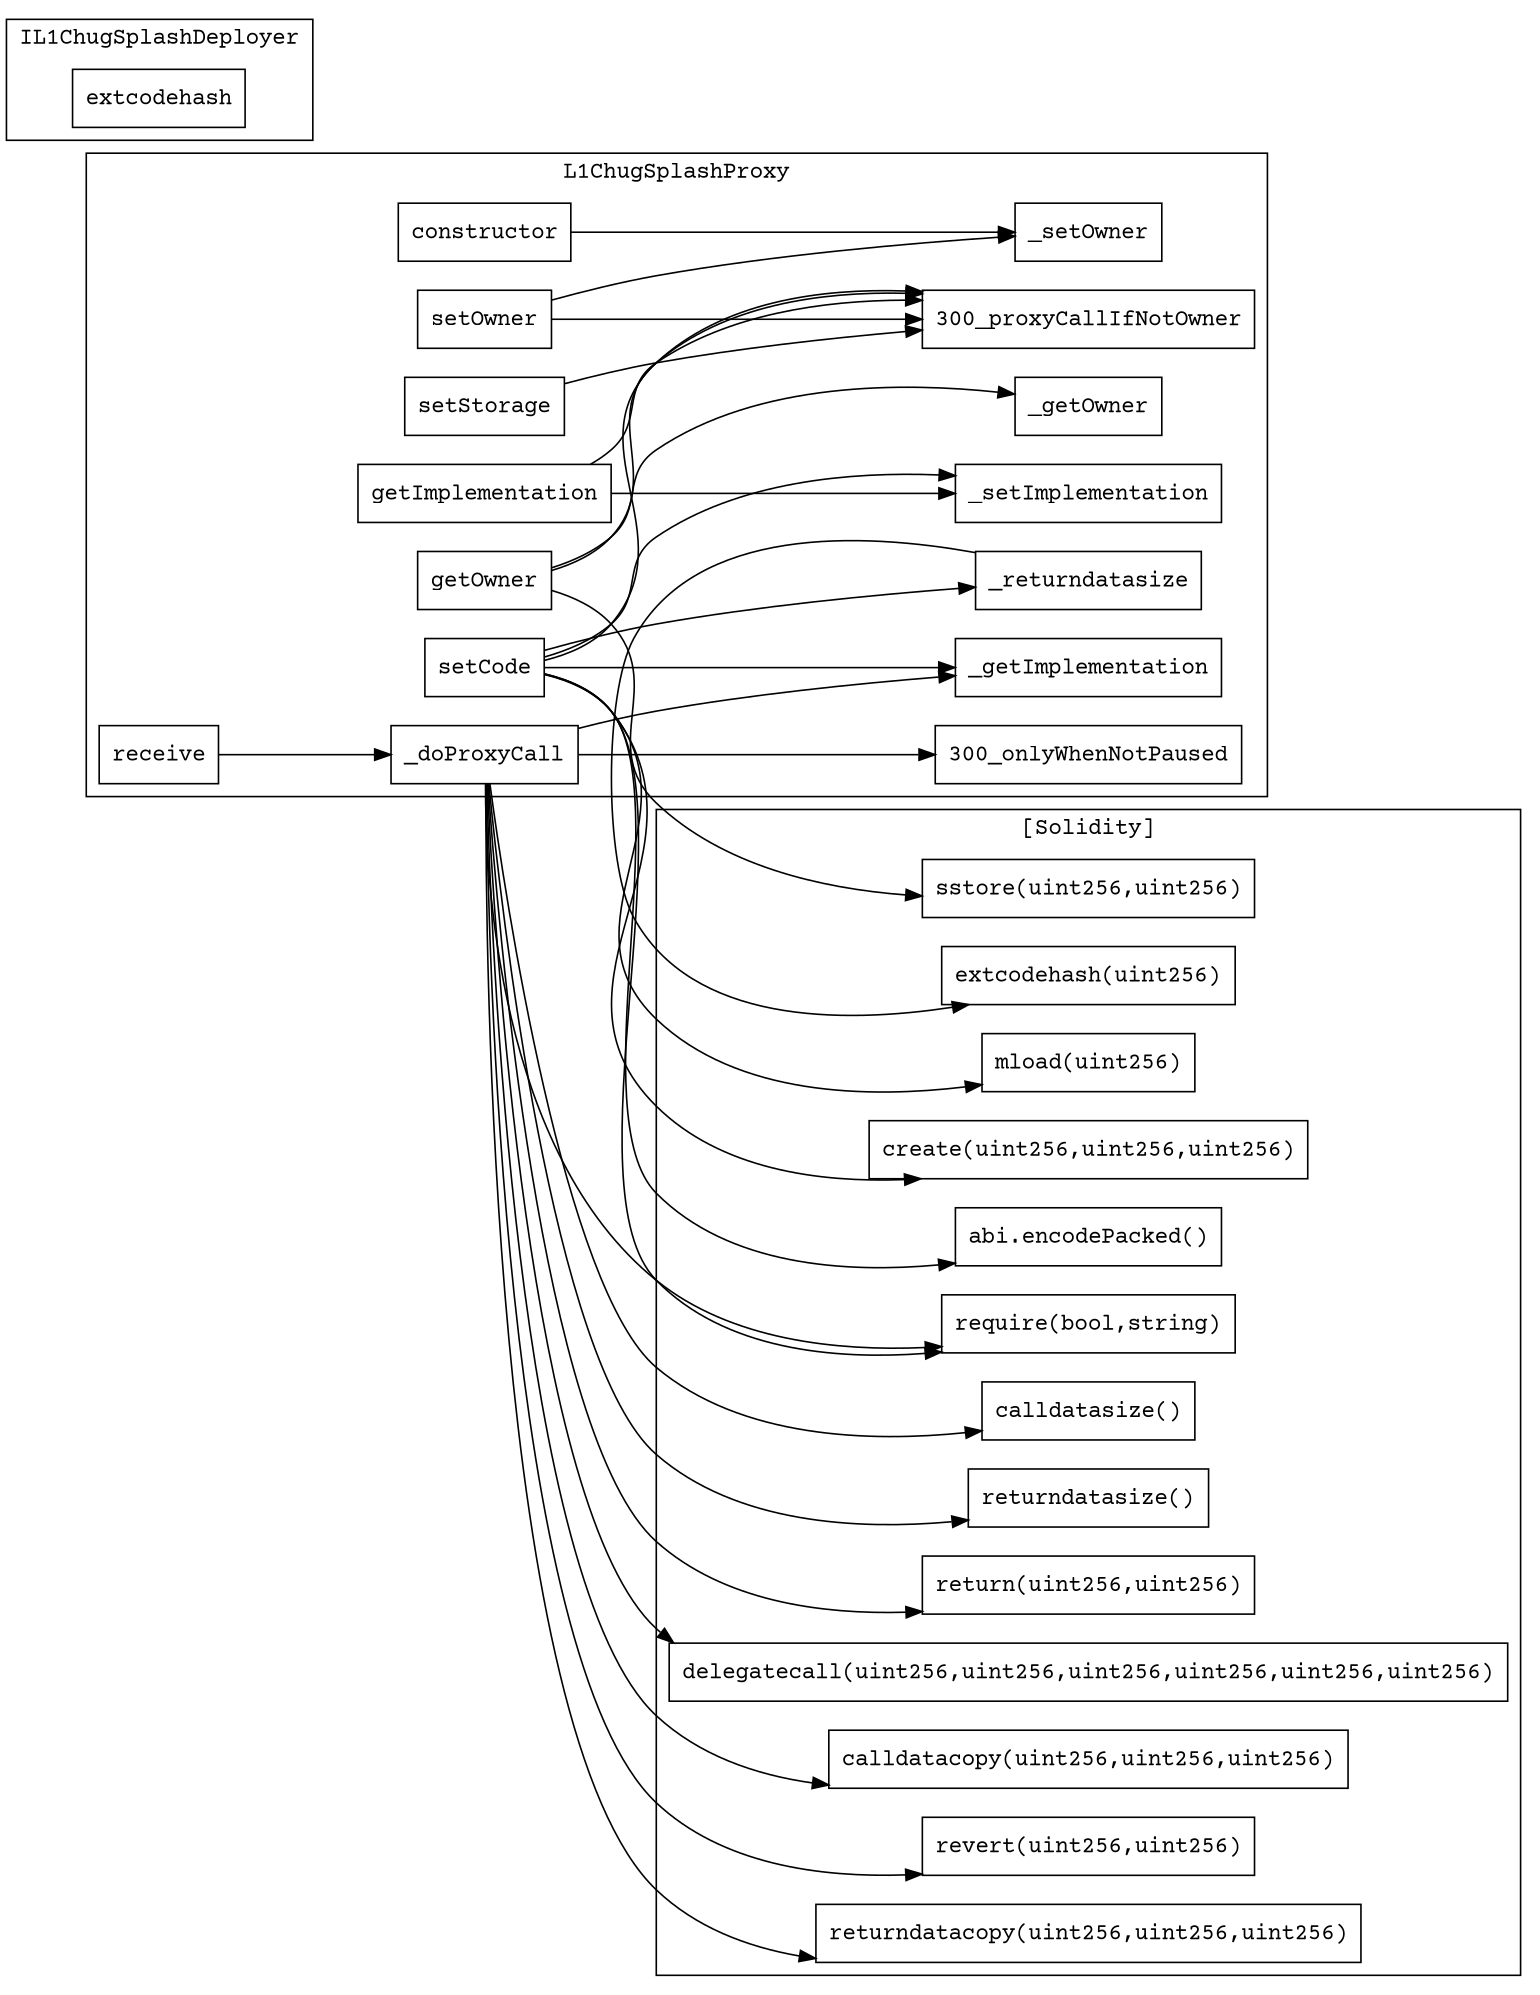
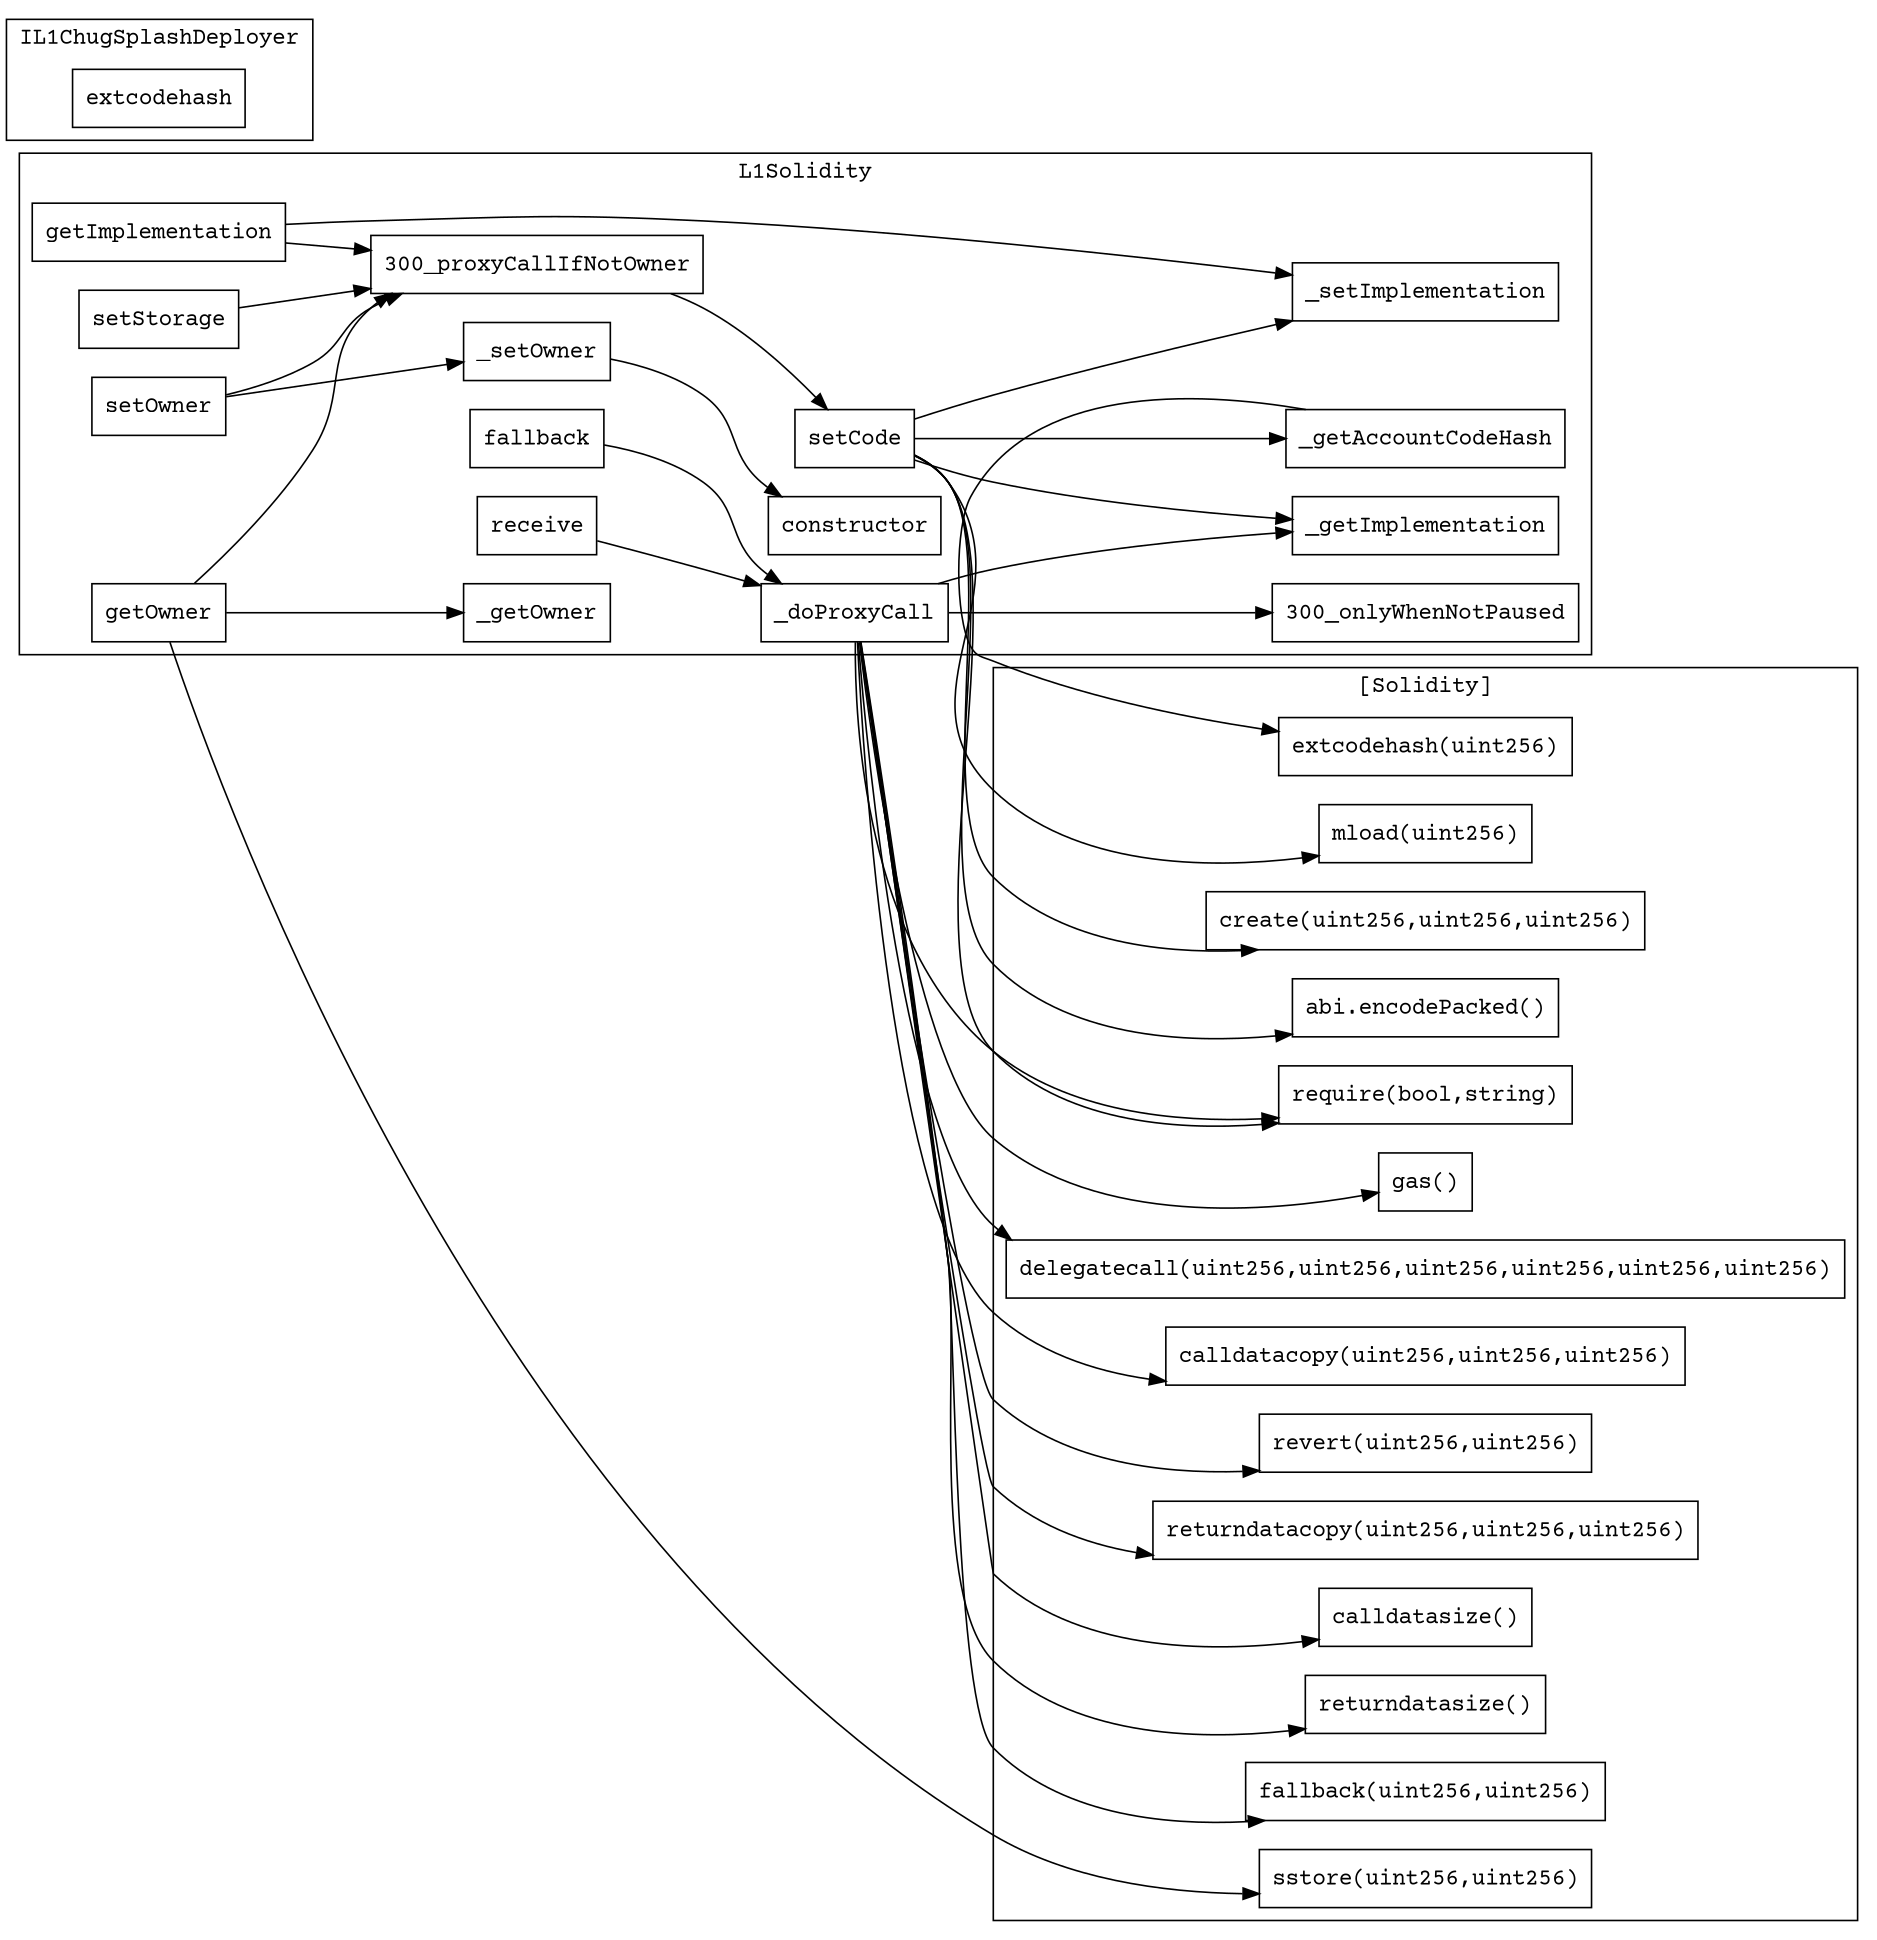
(677, 172) -> (805, 172)
(785, 232) -> (709, 400)
none -> (537, 439)
(636, 521) -> (749, 338)
(1088, 580) -> (1425, 439)
none -> (1425, 1182)
(1088, 1585) -> (1425, 1791)
